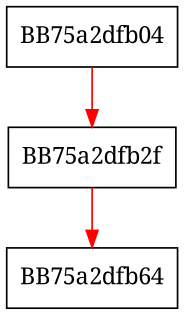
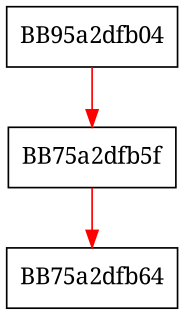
(92, 37) -> (92, 37)
(92, 157) -> (92, 157)
